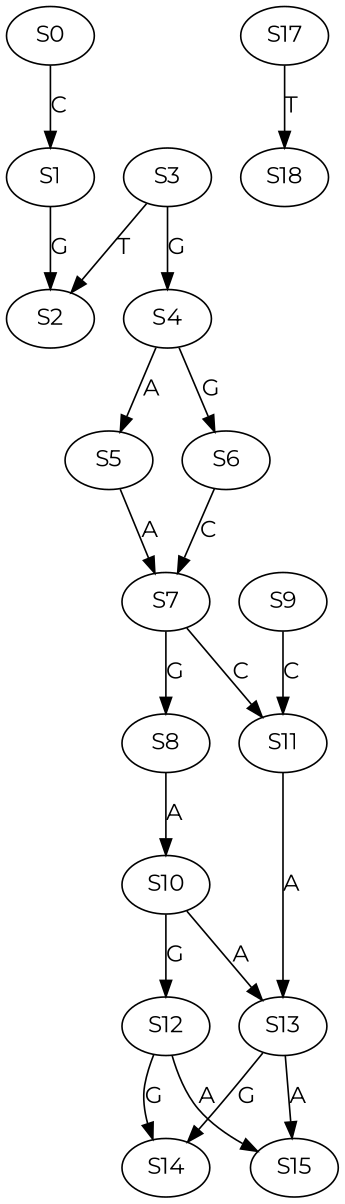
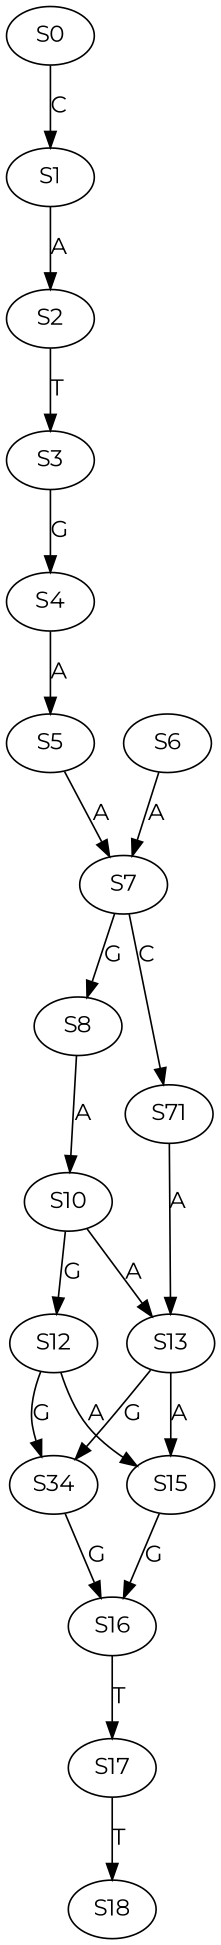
(114, 242) -> (50, 381)
(59, 248) -> (59, 248)
(194, 382) -> none
(208, 531) -> (156, 814)
(283, 602) -> none
(283, 743) -> (169, 1114)
(166, 1168) -> (54, 1485)
none -> (112, 1626)
